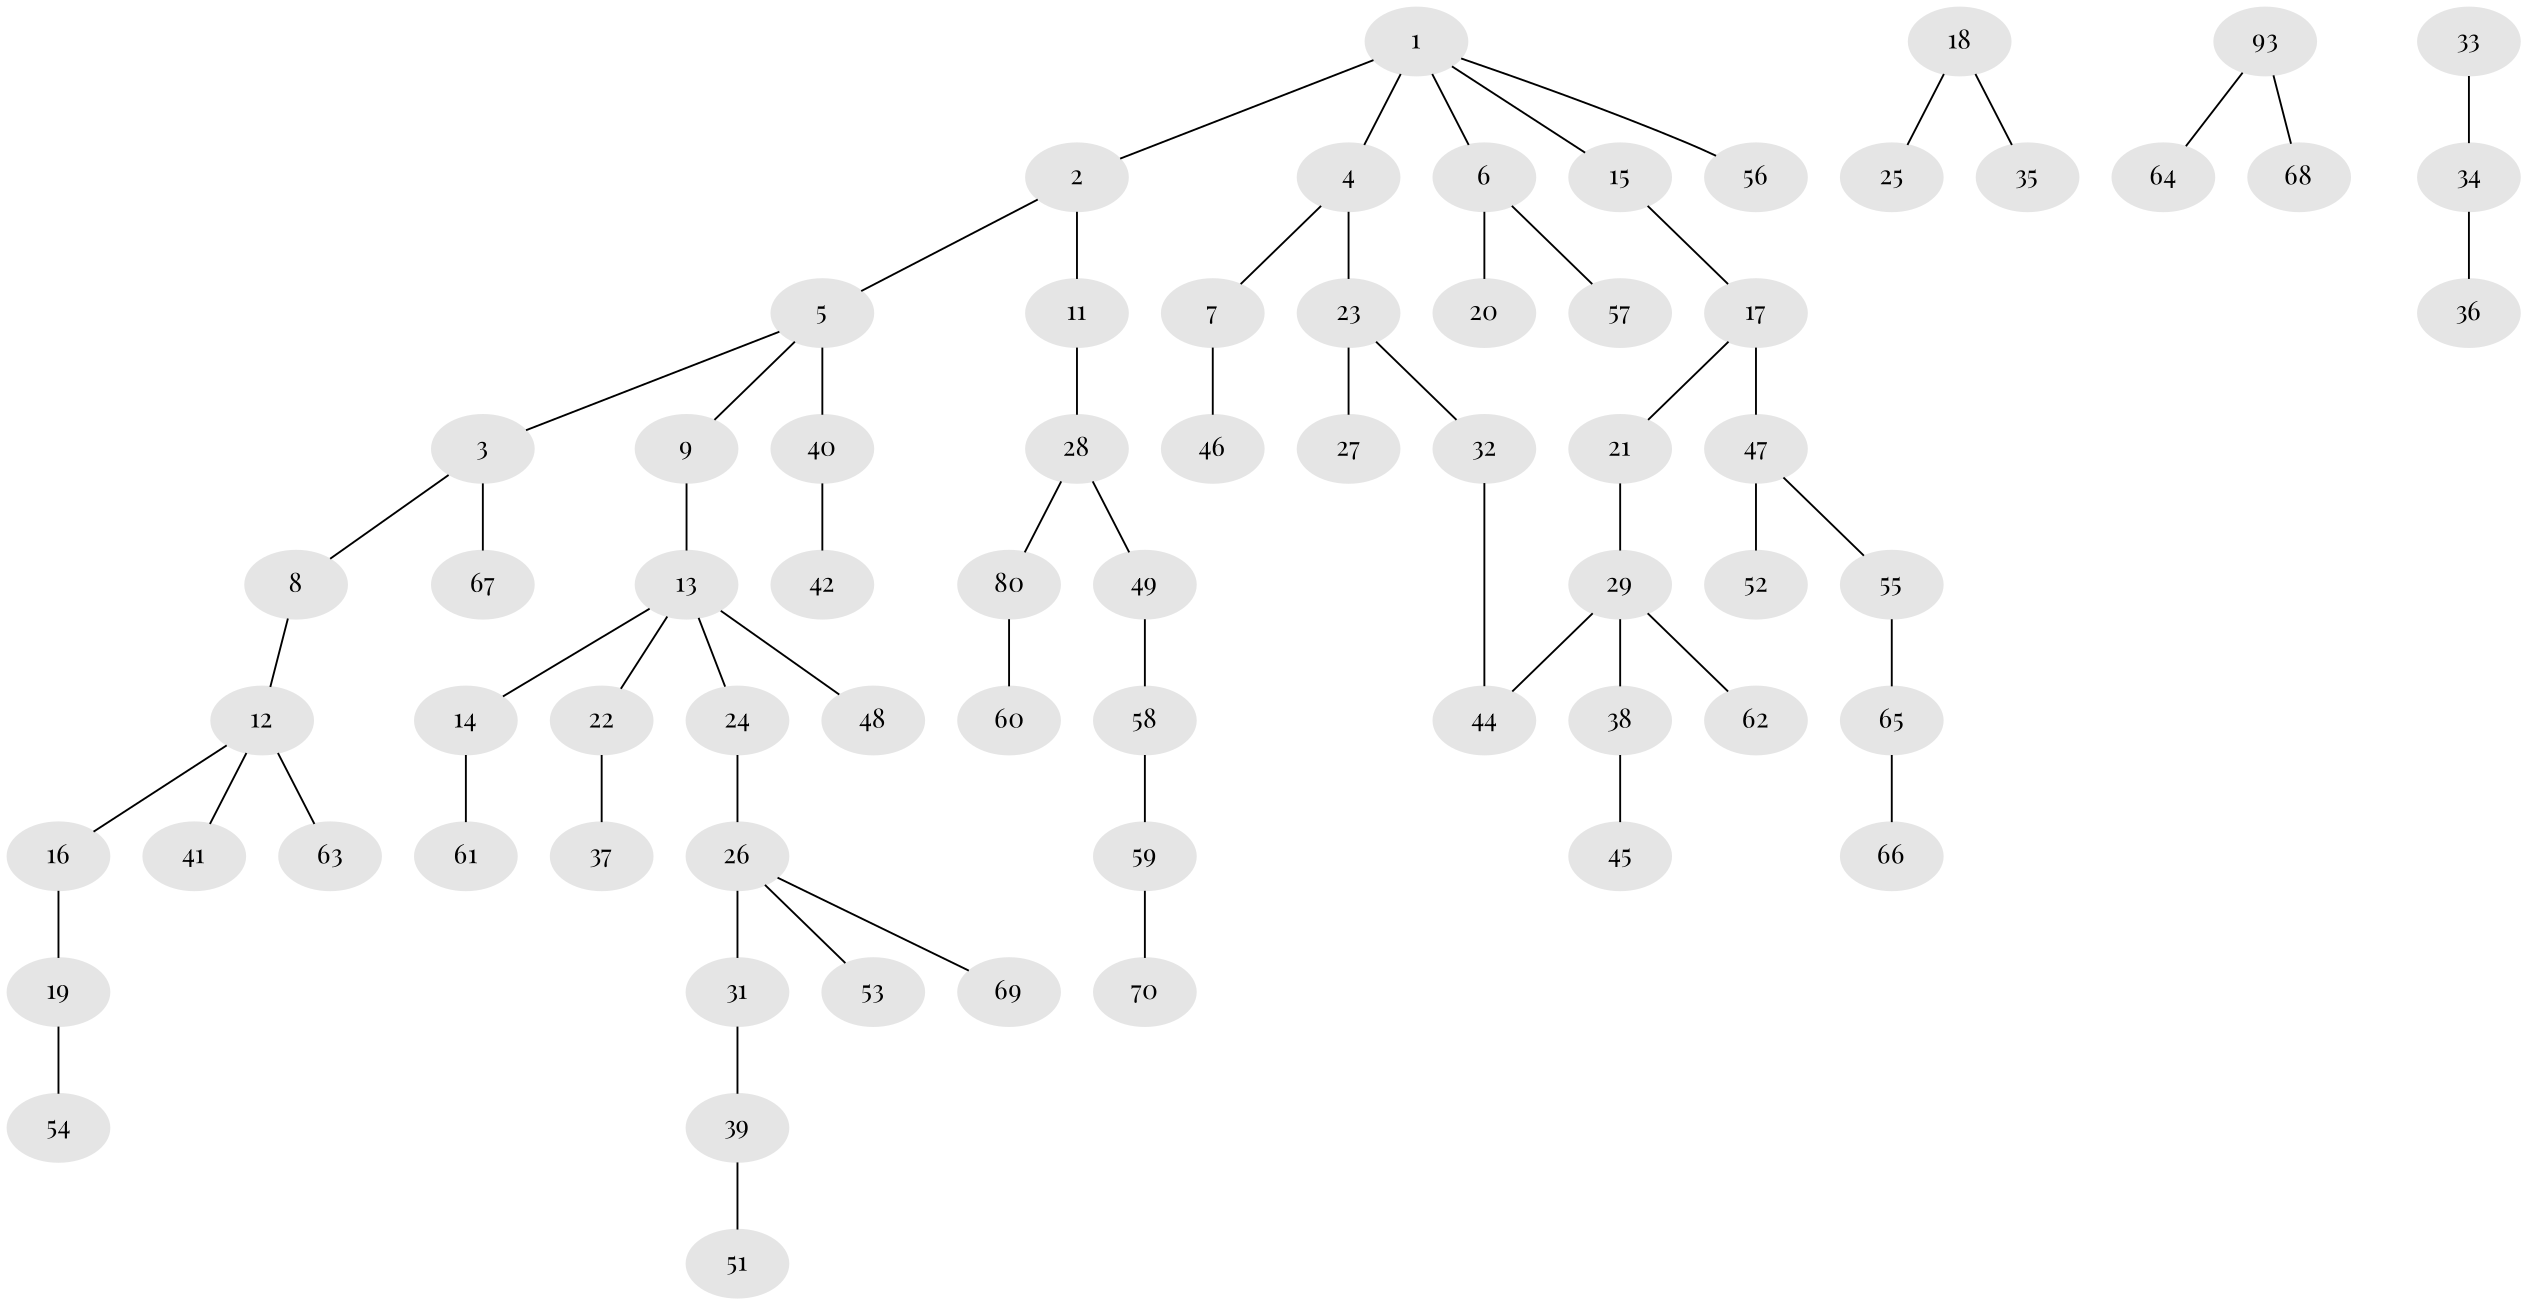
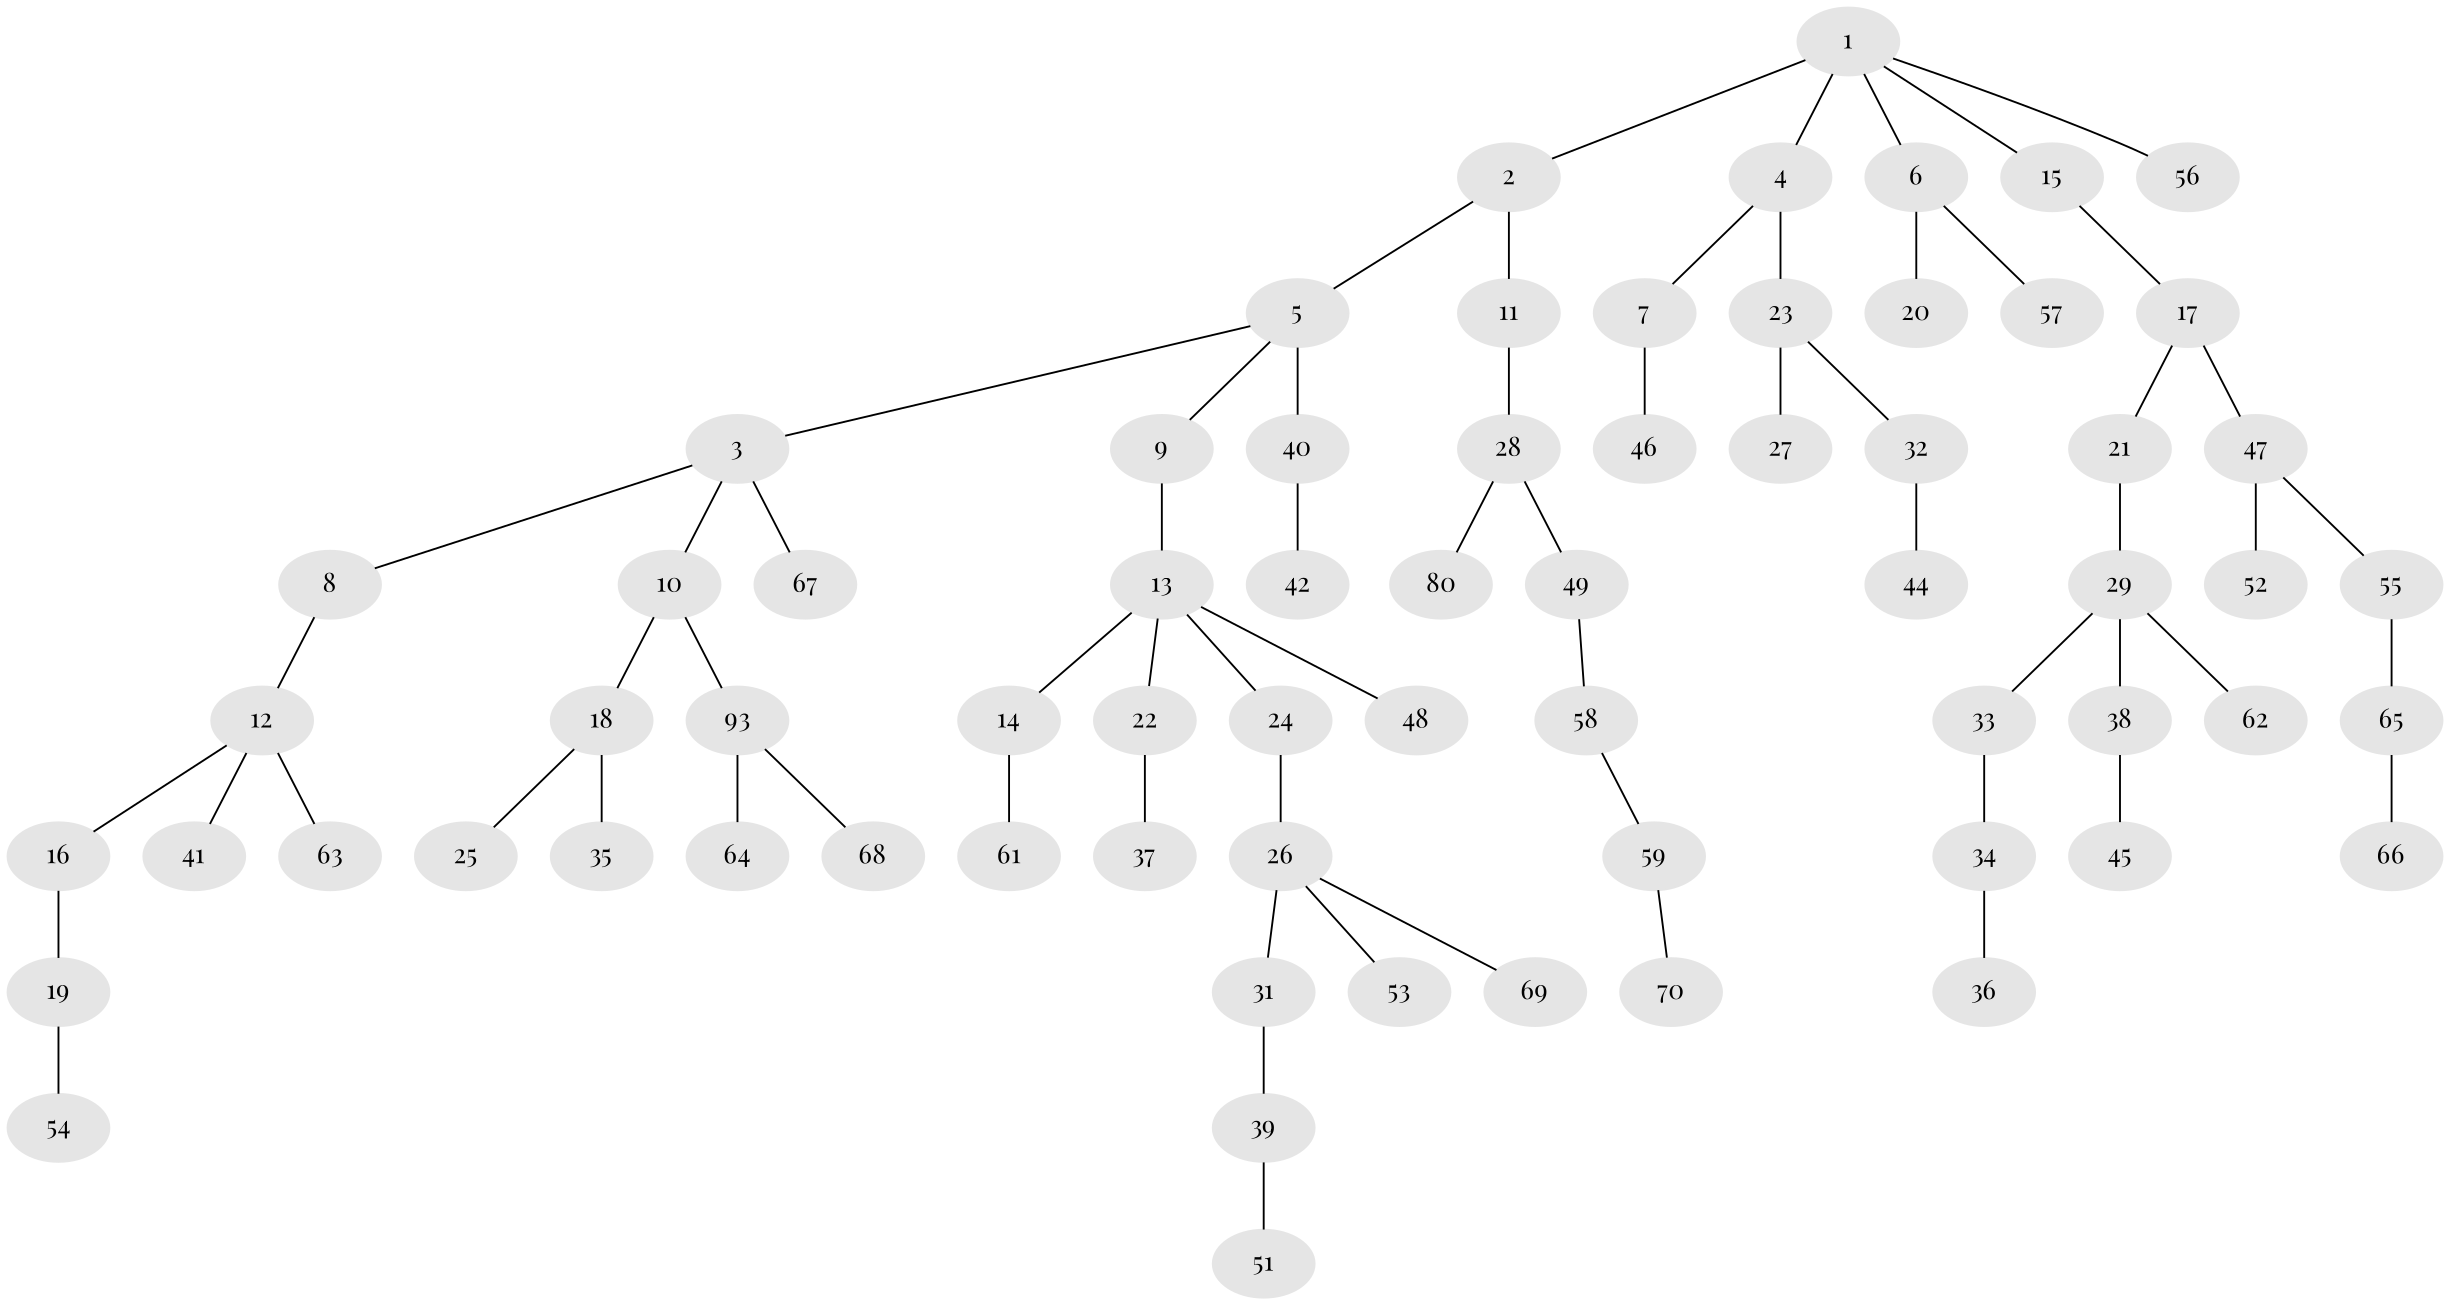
none -> (670, 585)
(1552, 652) -> (2052, 652)
(1009, 720) -> none
